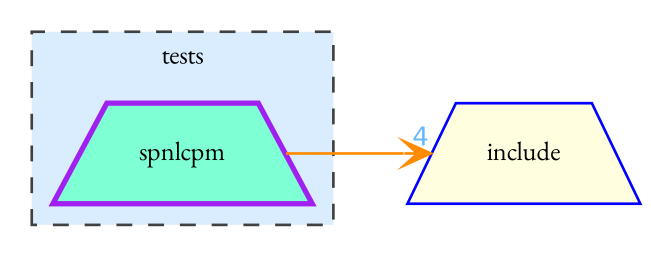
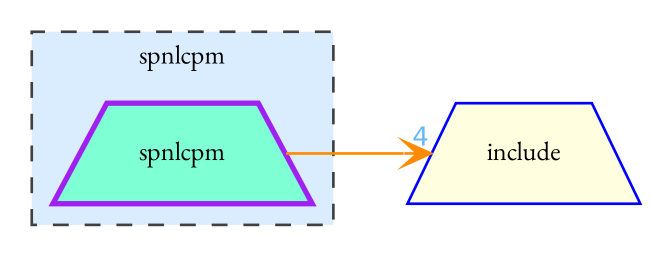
(183, 57) -> (183, 57)
